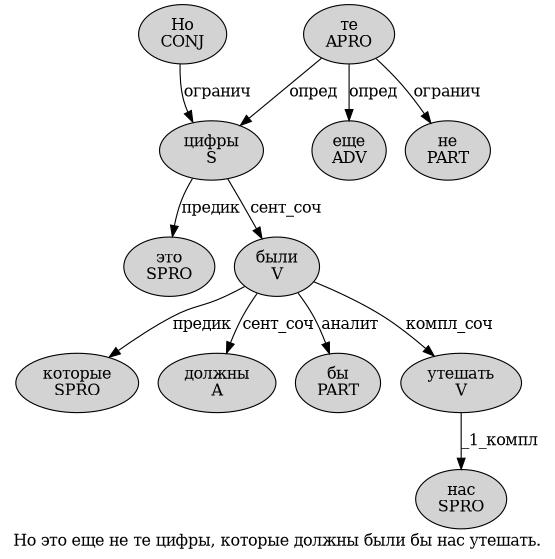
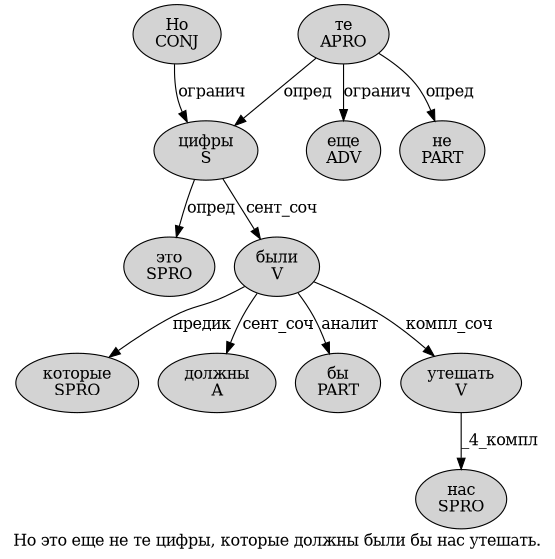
(373, 92) -> (377, 92)
(447, 92) -> (450, 92)
(211, 209) -> (211, 209)
(500, 441) -> (500, 441)
